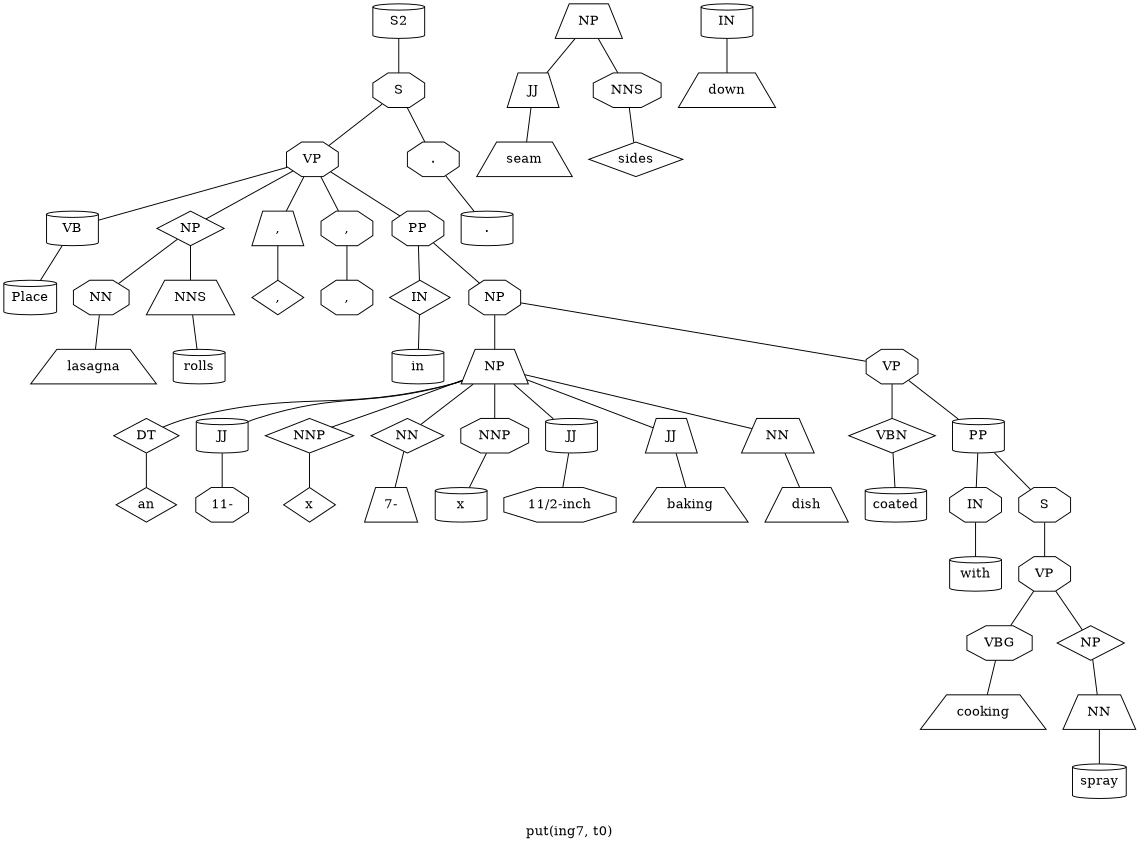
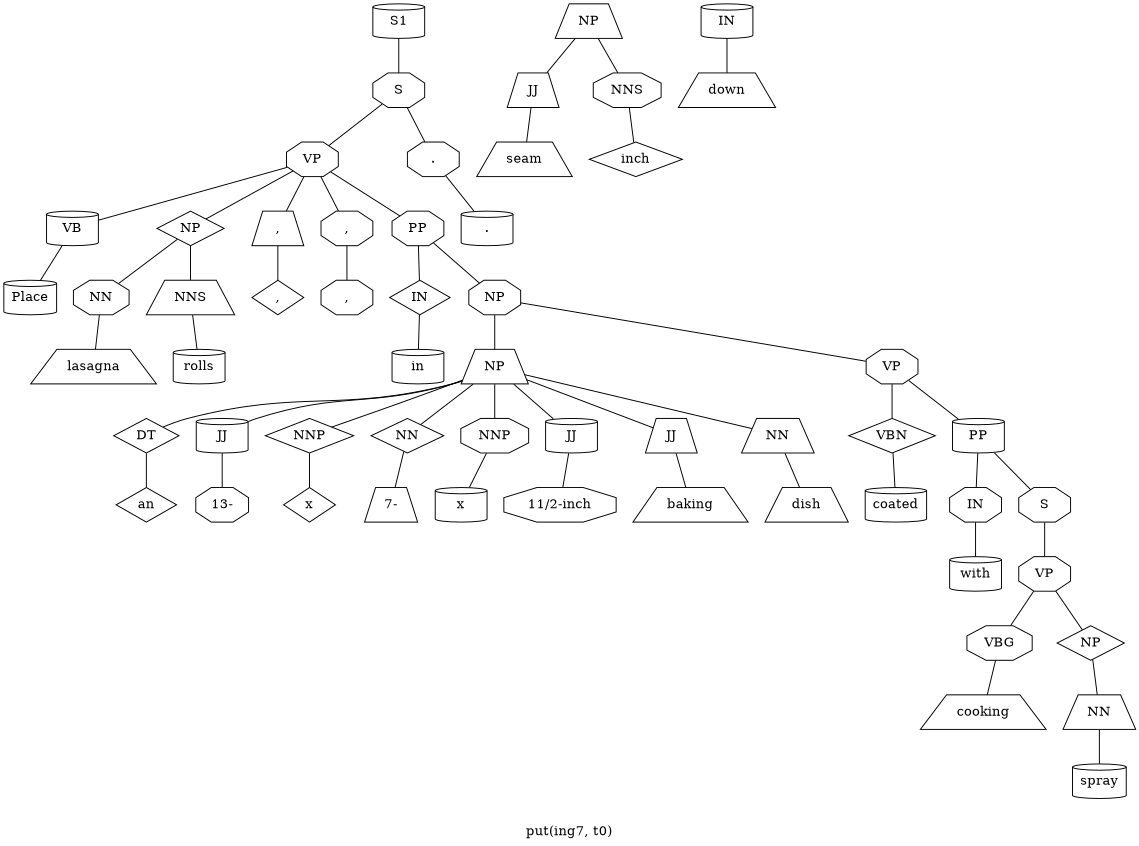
(399, 21) -> (399, 21)
(636, 159) -> (636, 159)
(222, 505) -> (222, 505)
